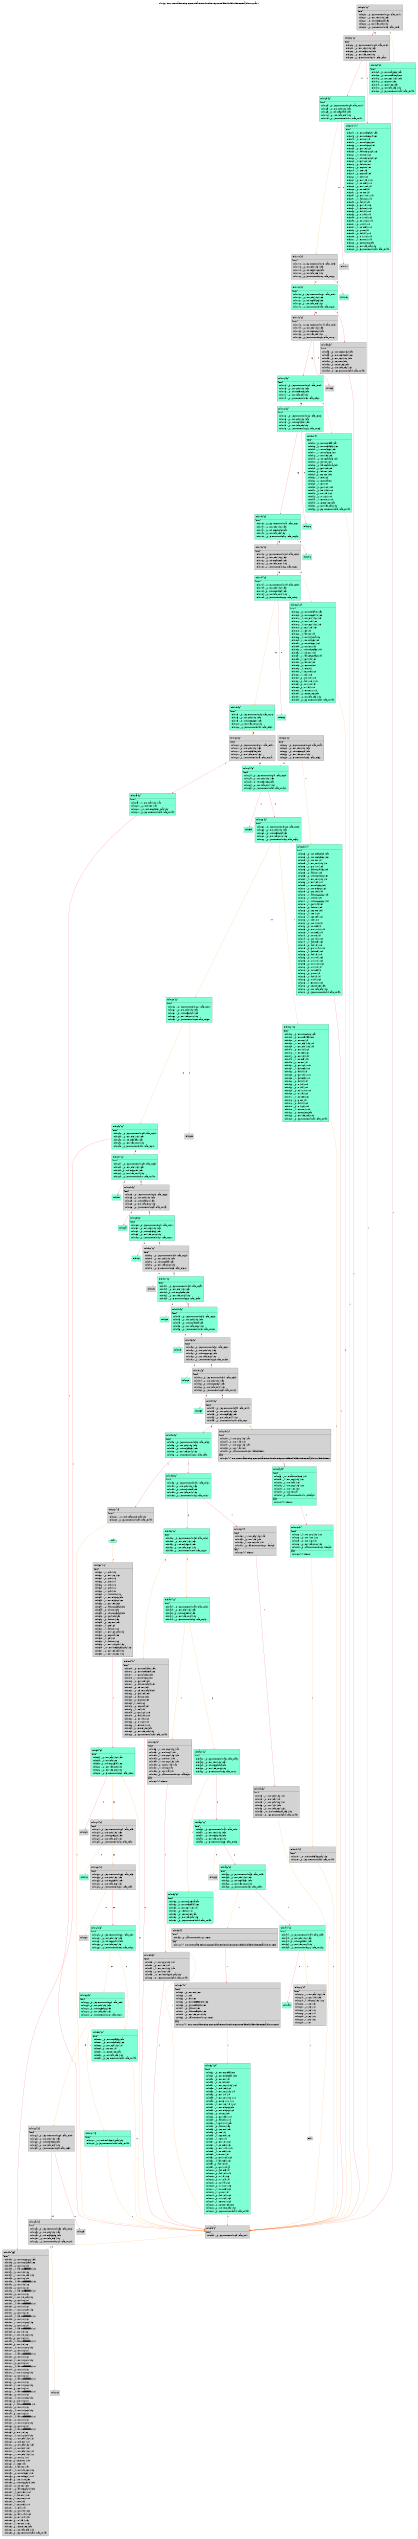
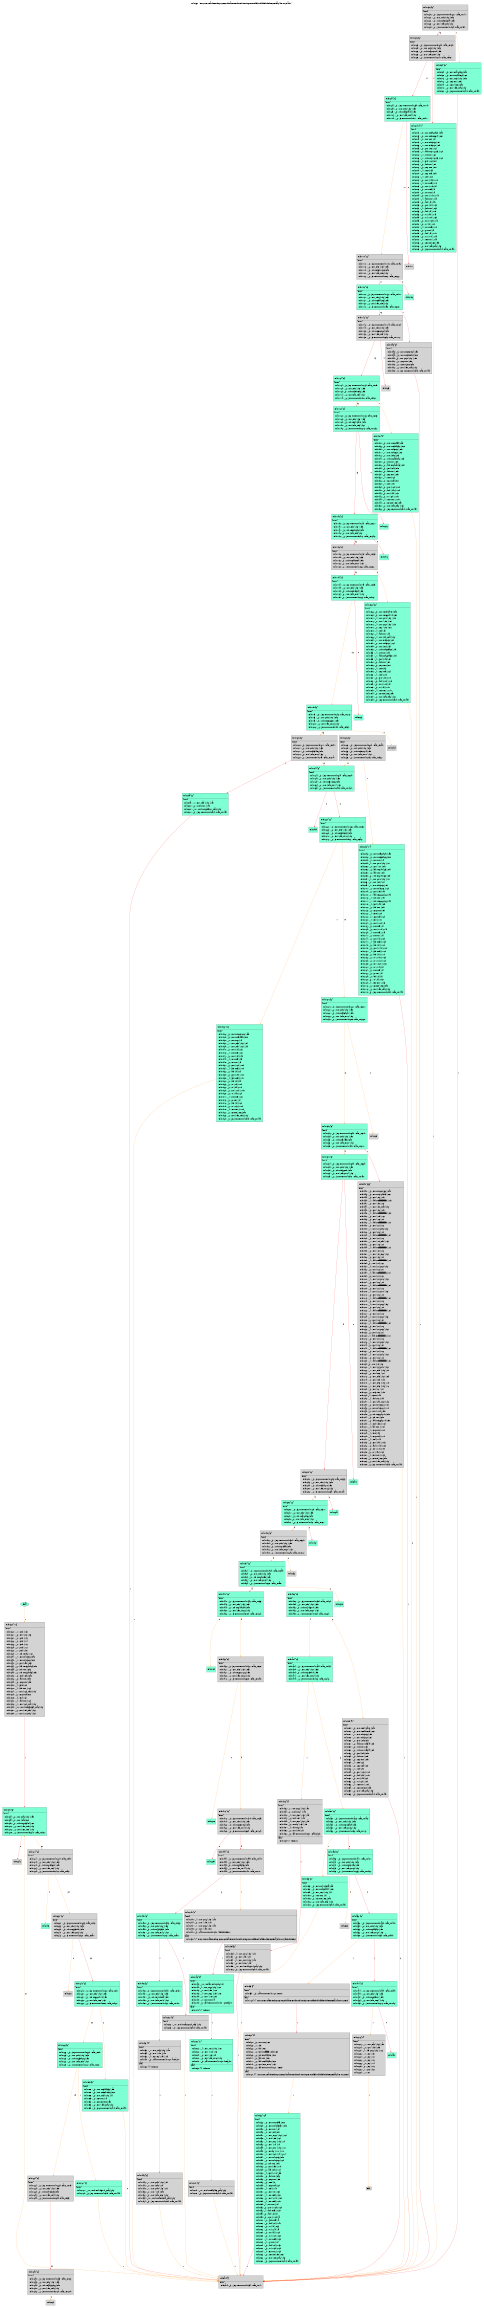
none -> (392, 748)
(187, 1513) -> none
(81, 2232) -> none
(126, 2242) -> (404, 1936)
